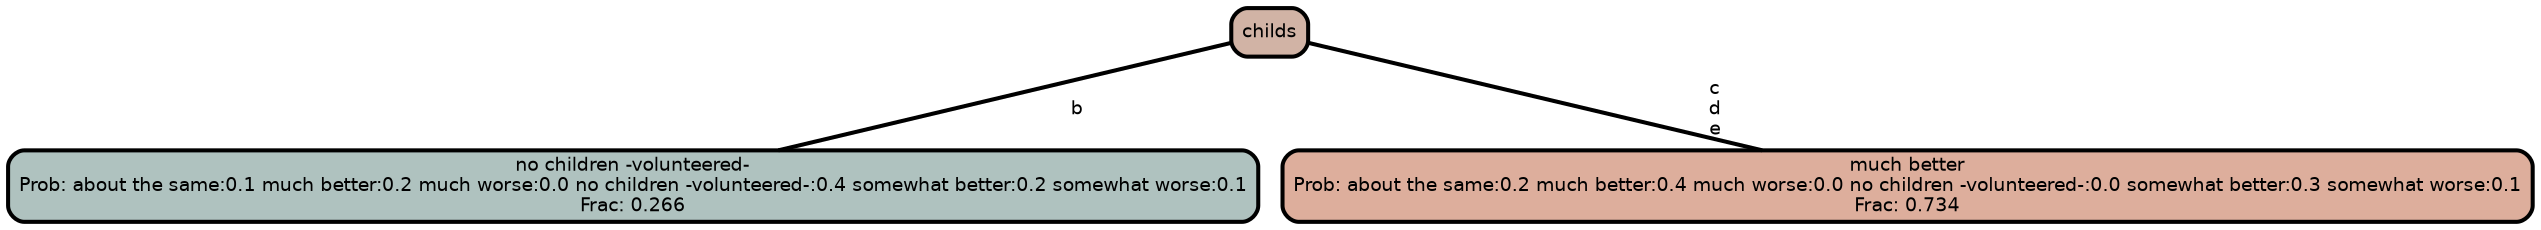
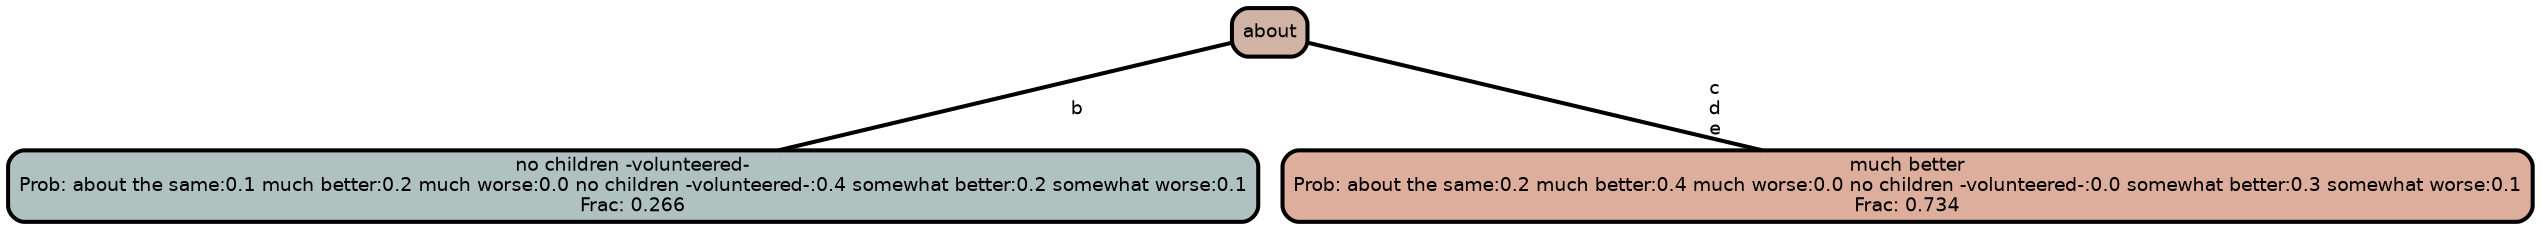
(1270, 32) -> (1270, 32)
